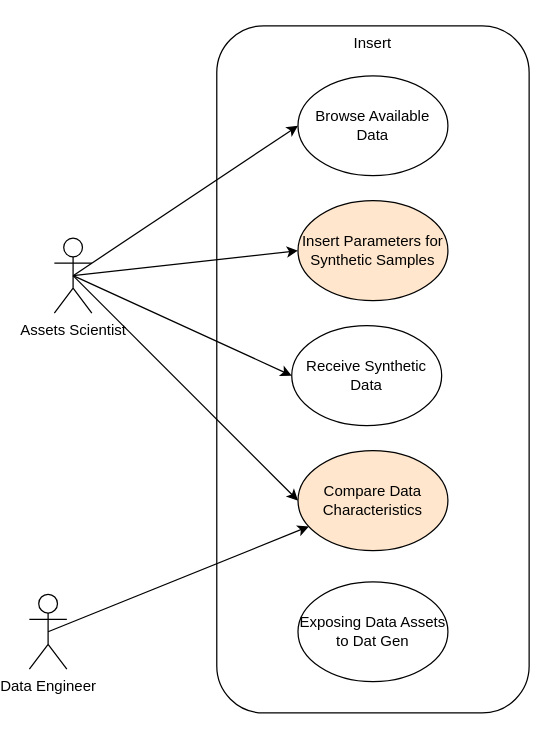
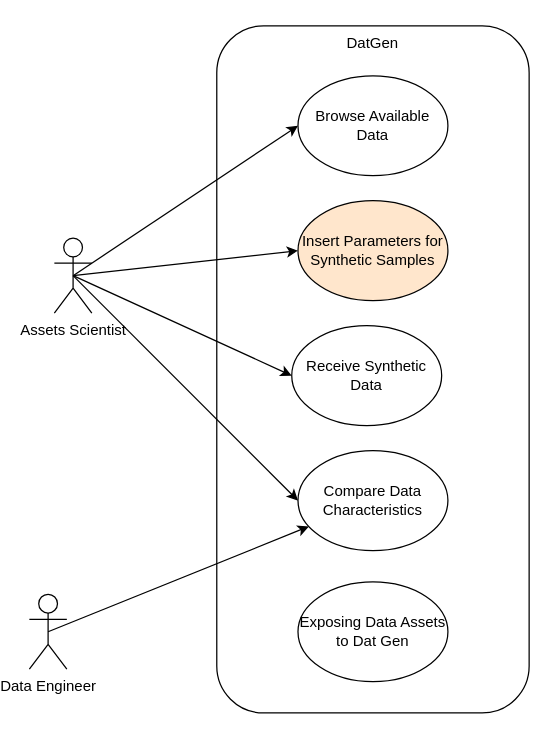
(373, 43) -> (373, 43)
(373, 501) -> (373, 501)
